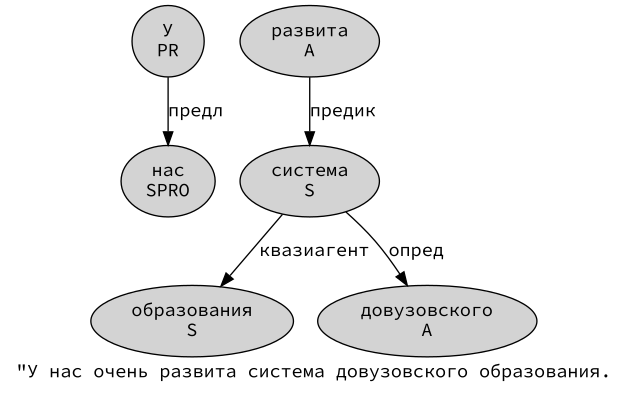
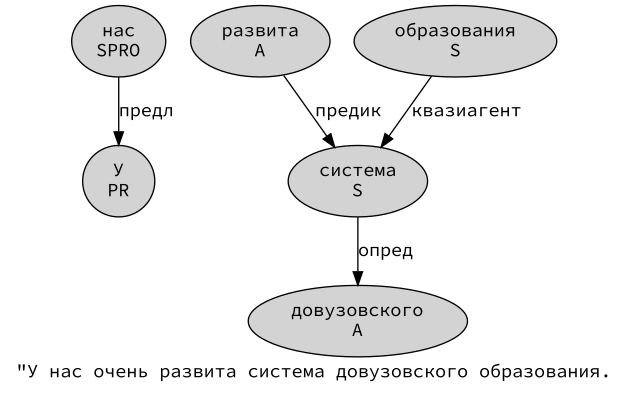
(168, 104) -> (119, 104)
(256, 245) -> (410, 106)
